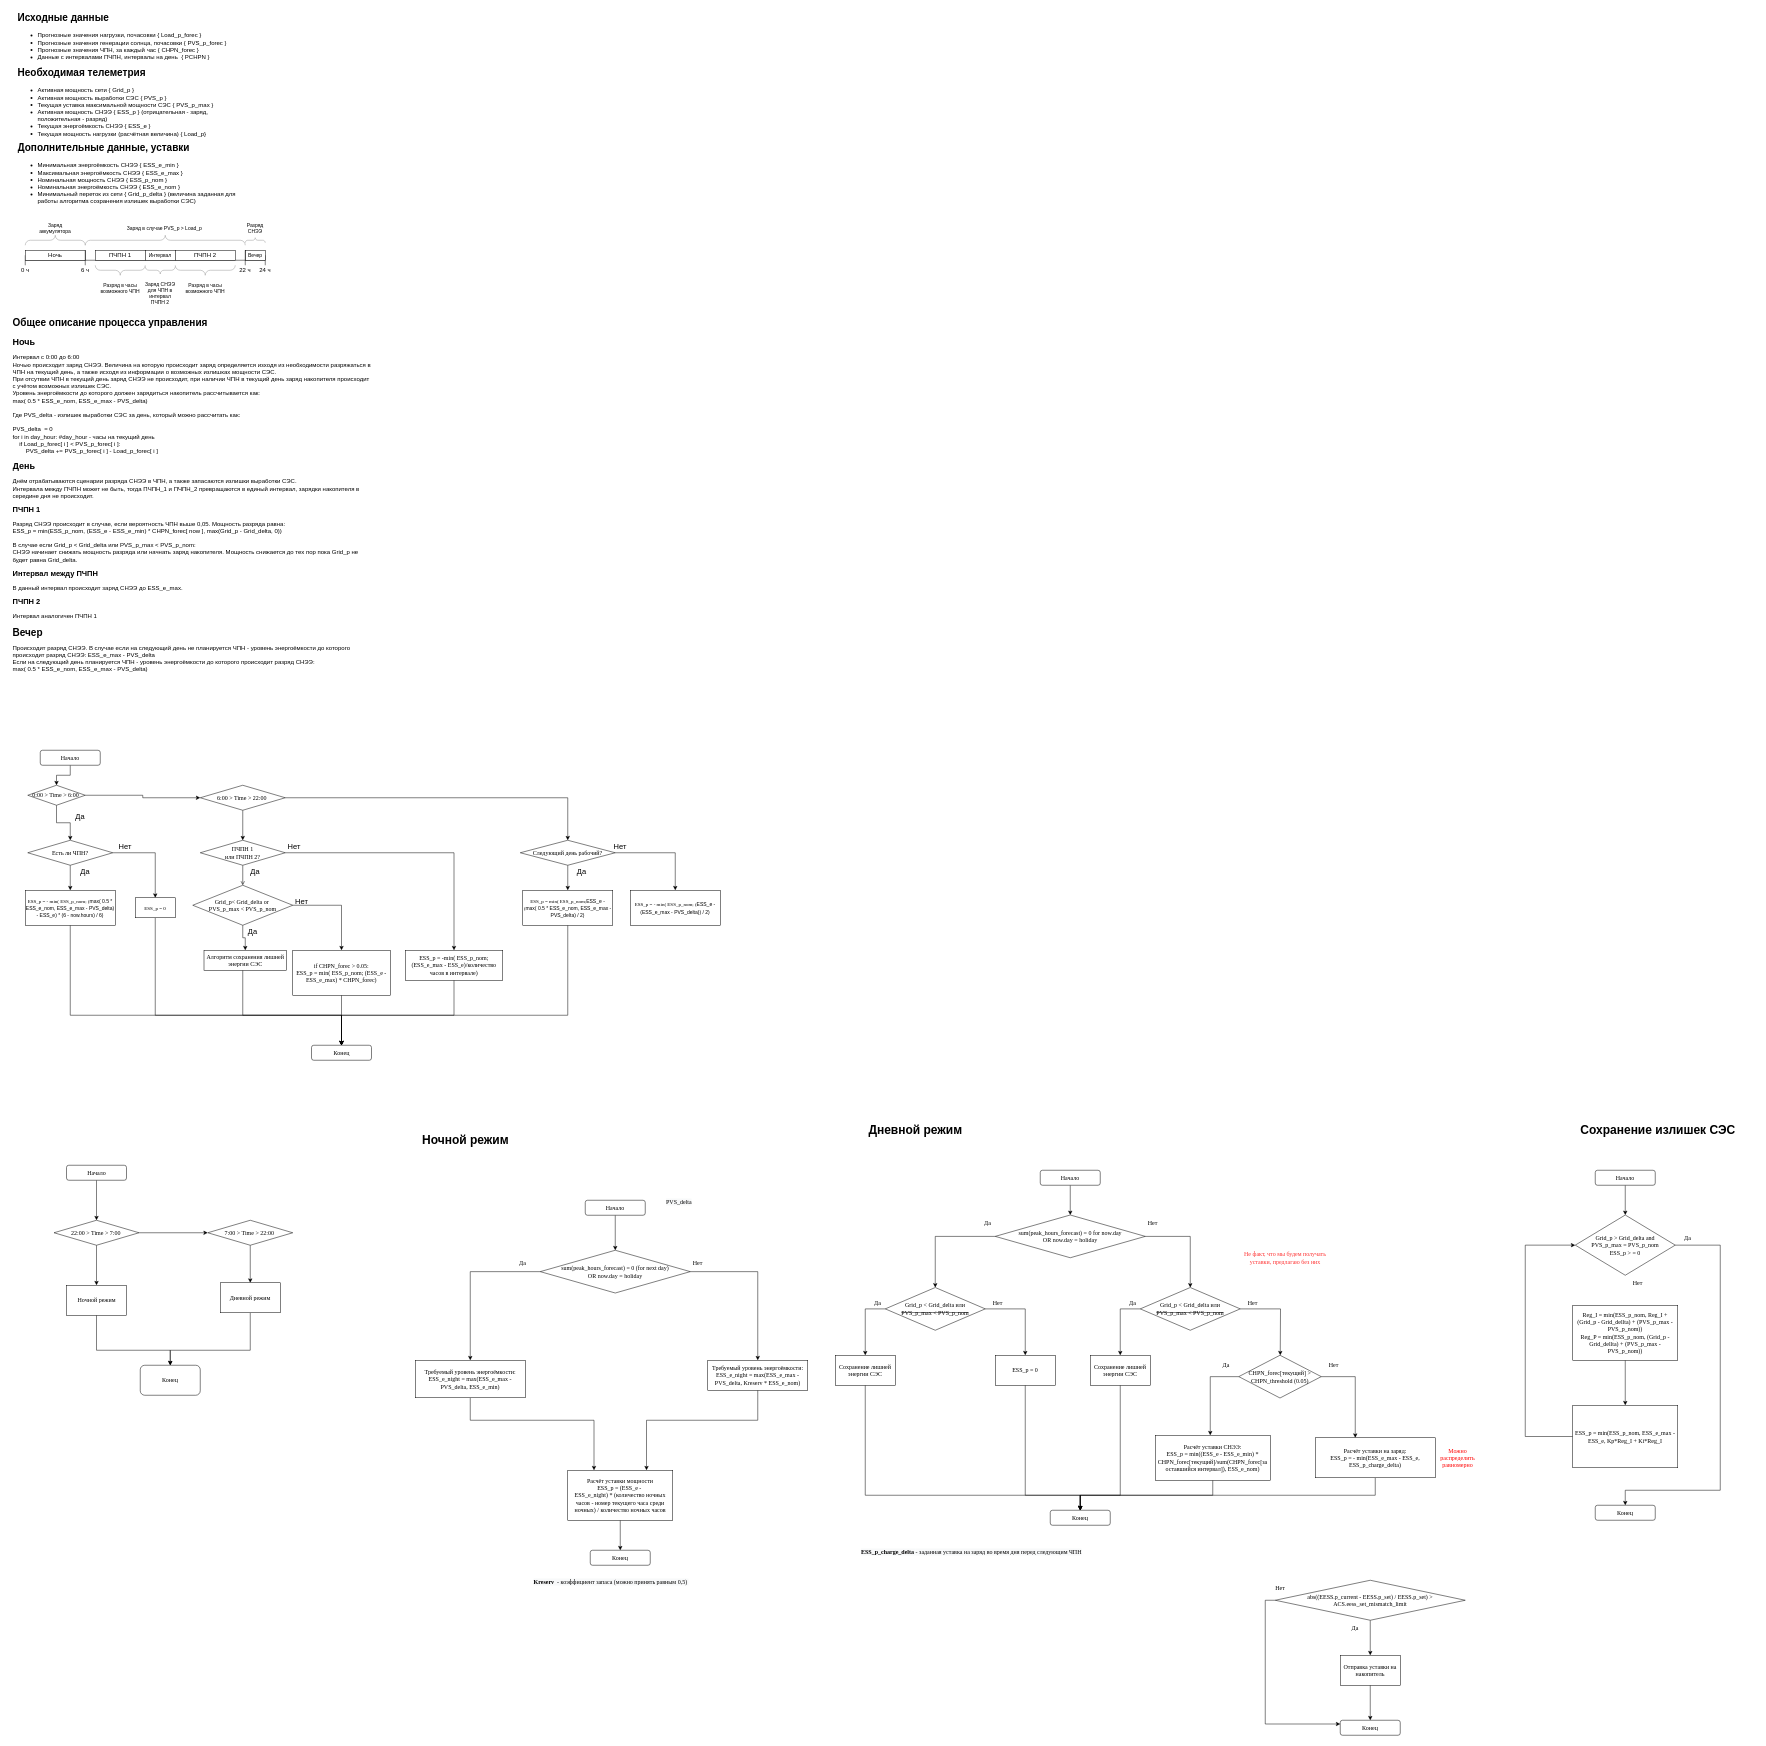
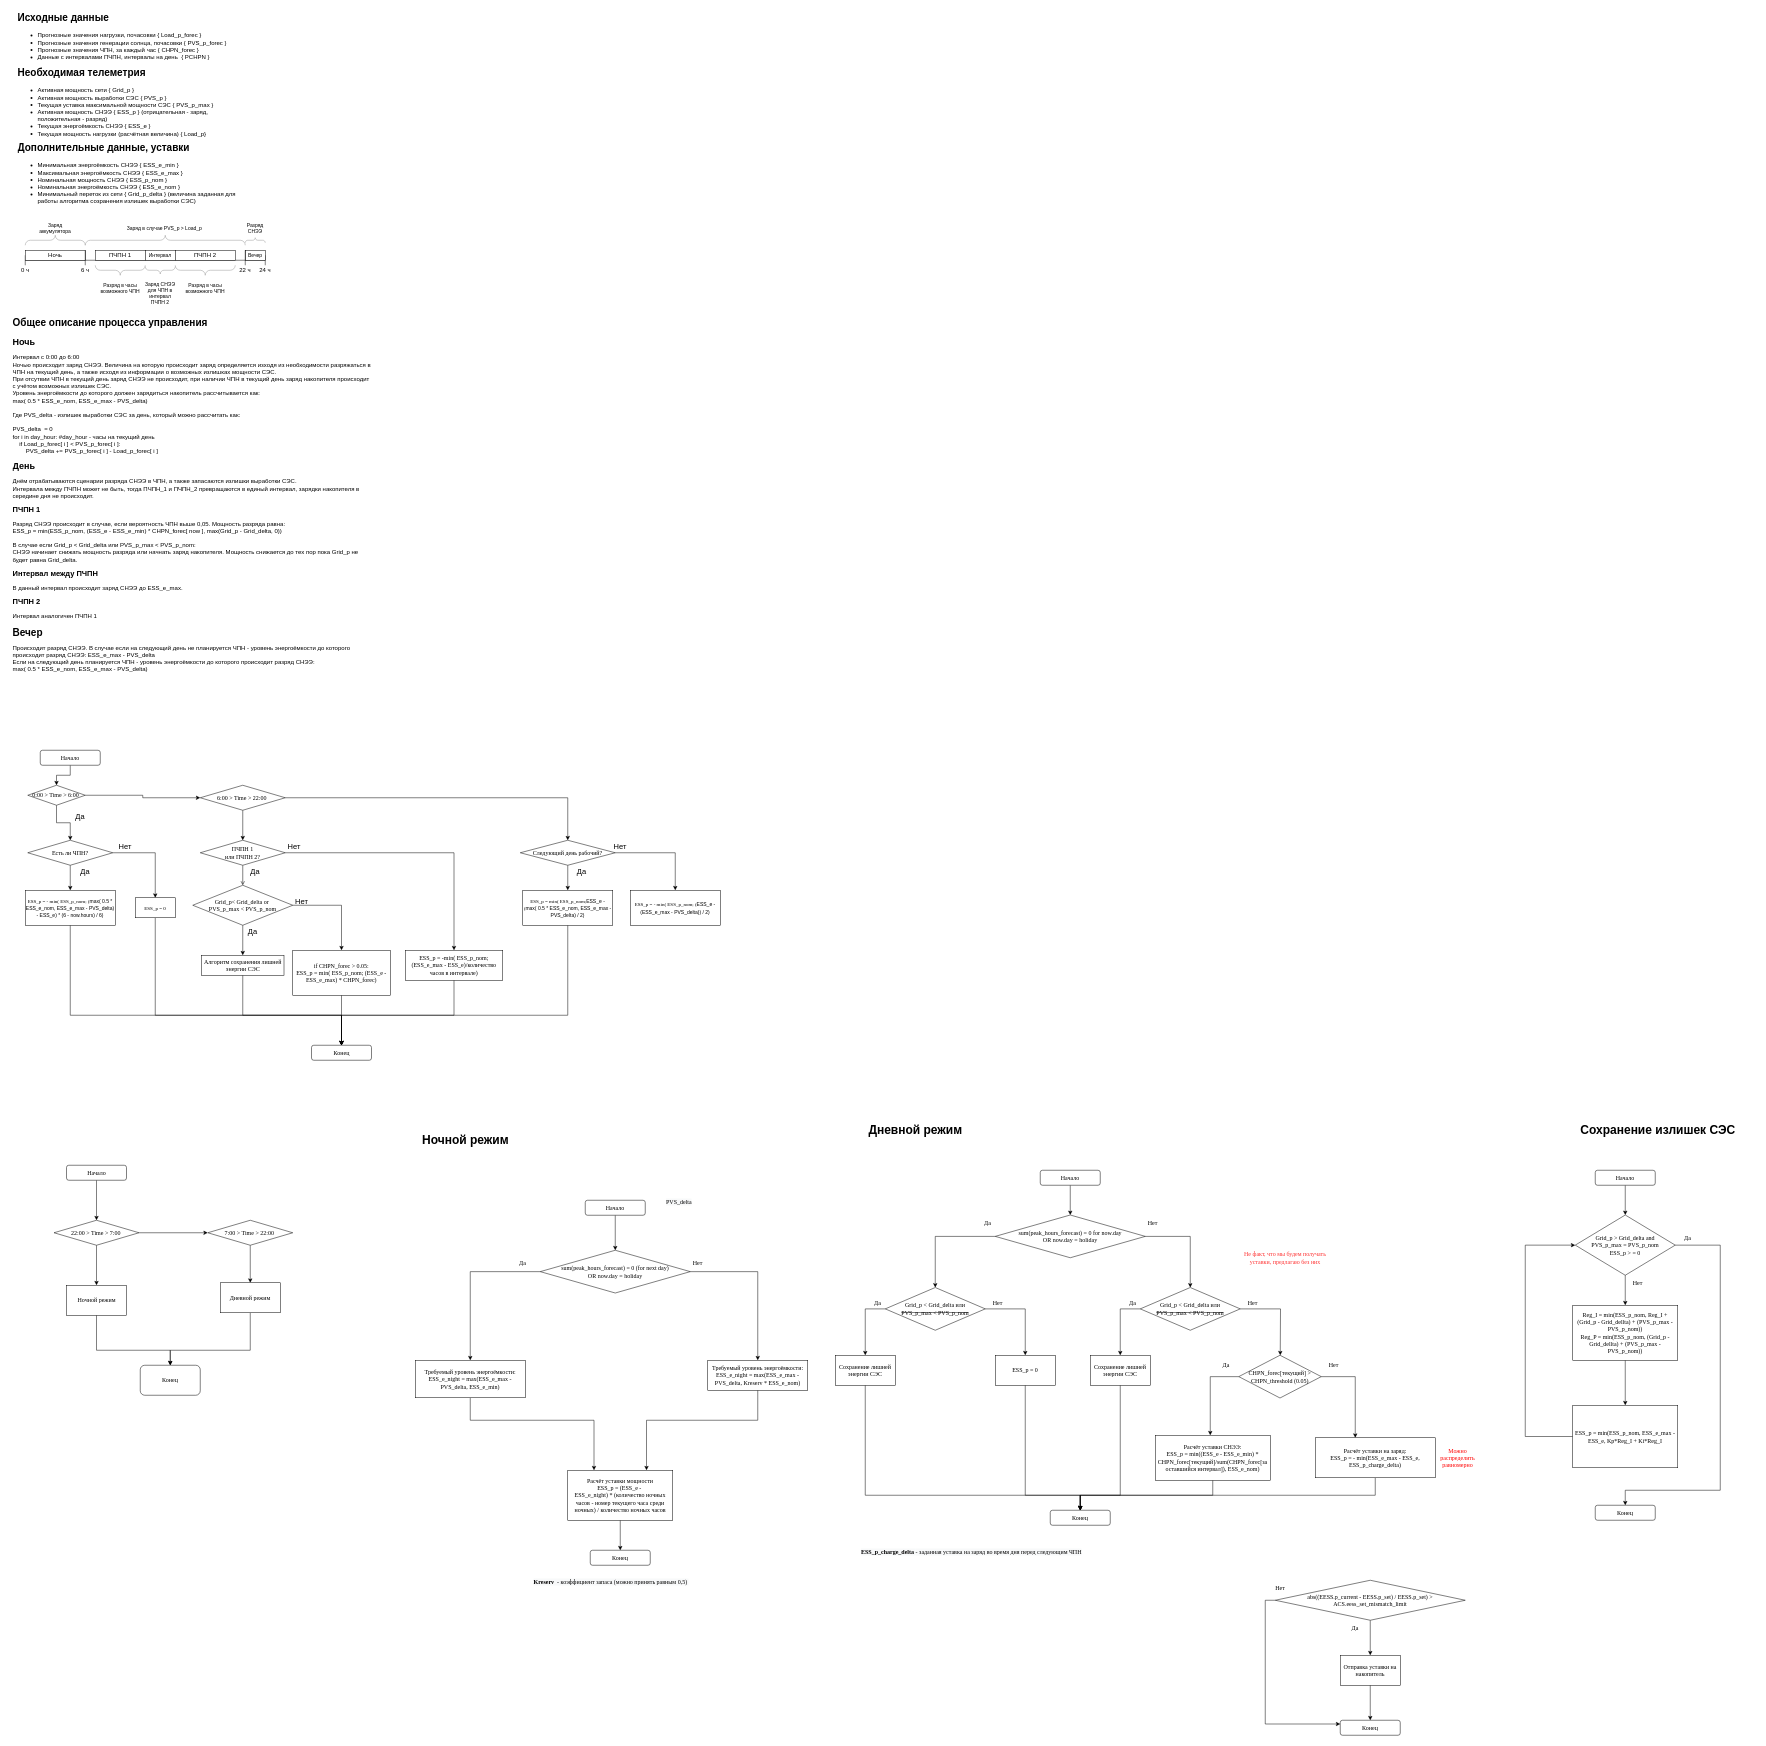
(245, 960) -> (243, 965)
none -> (1625, 1300)
